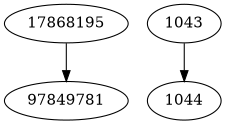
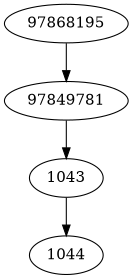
(66, 24) -> (66, 24)
none -> (66, 134)
